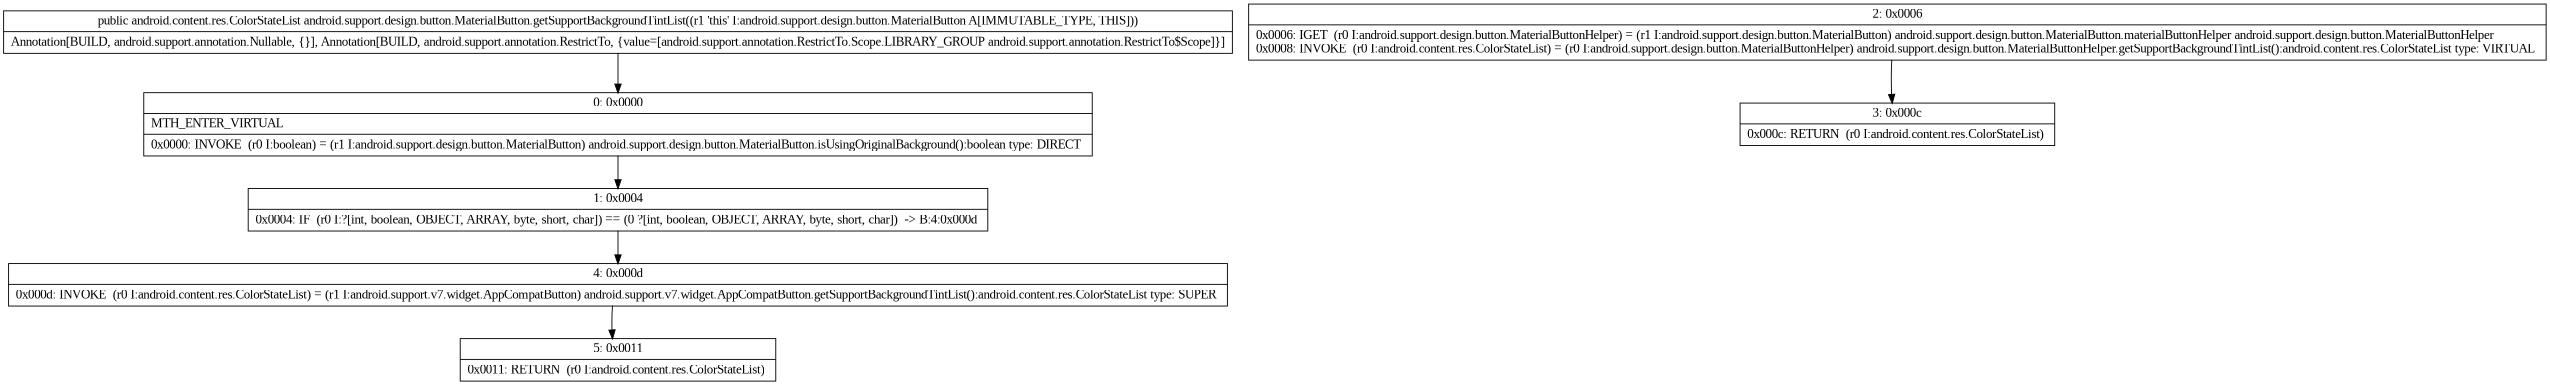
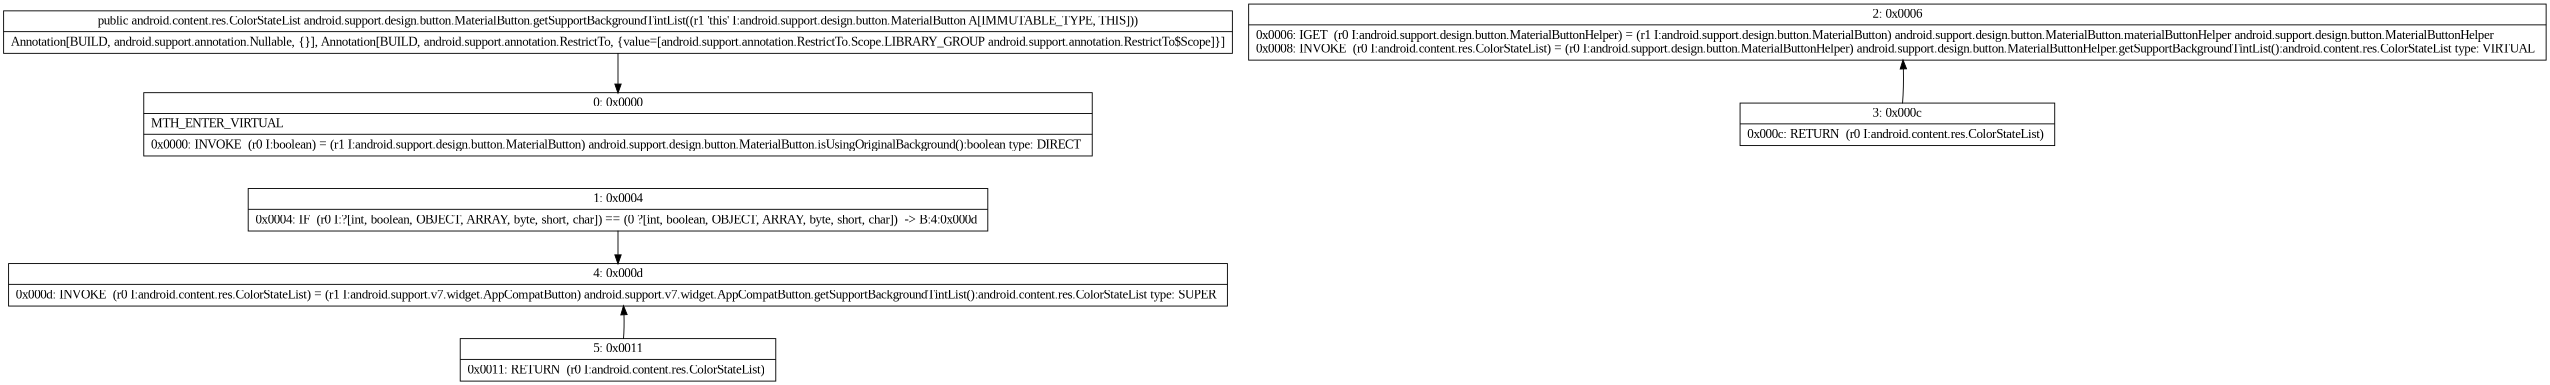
(1891, 77) -> (1903, 86)
(618, 168) -> none
(612, 318) -> (624, 327)
